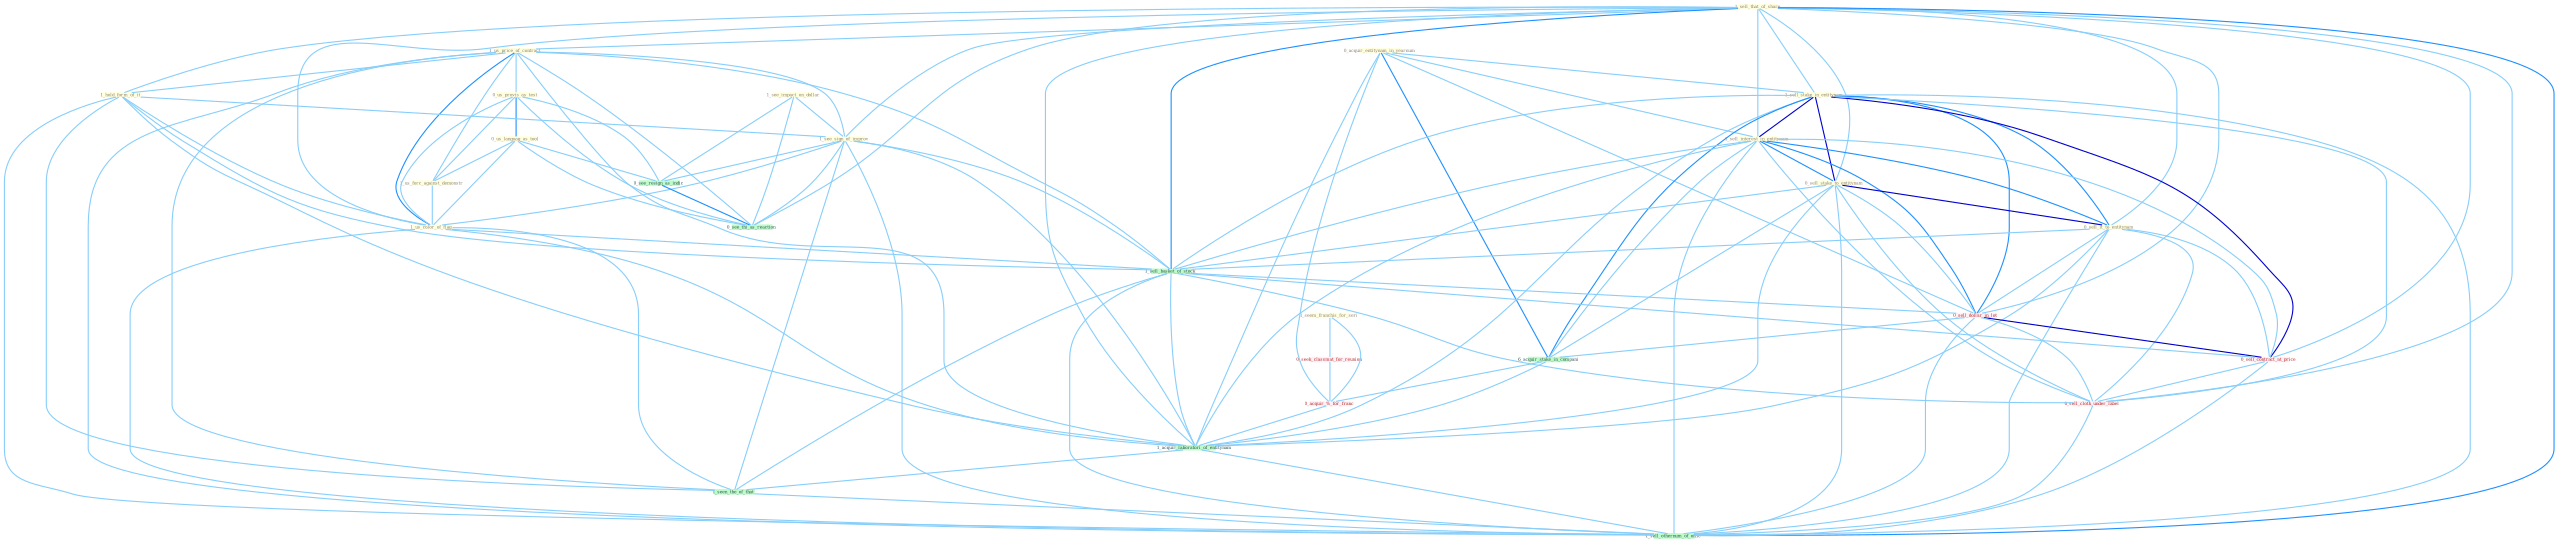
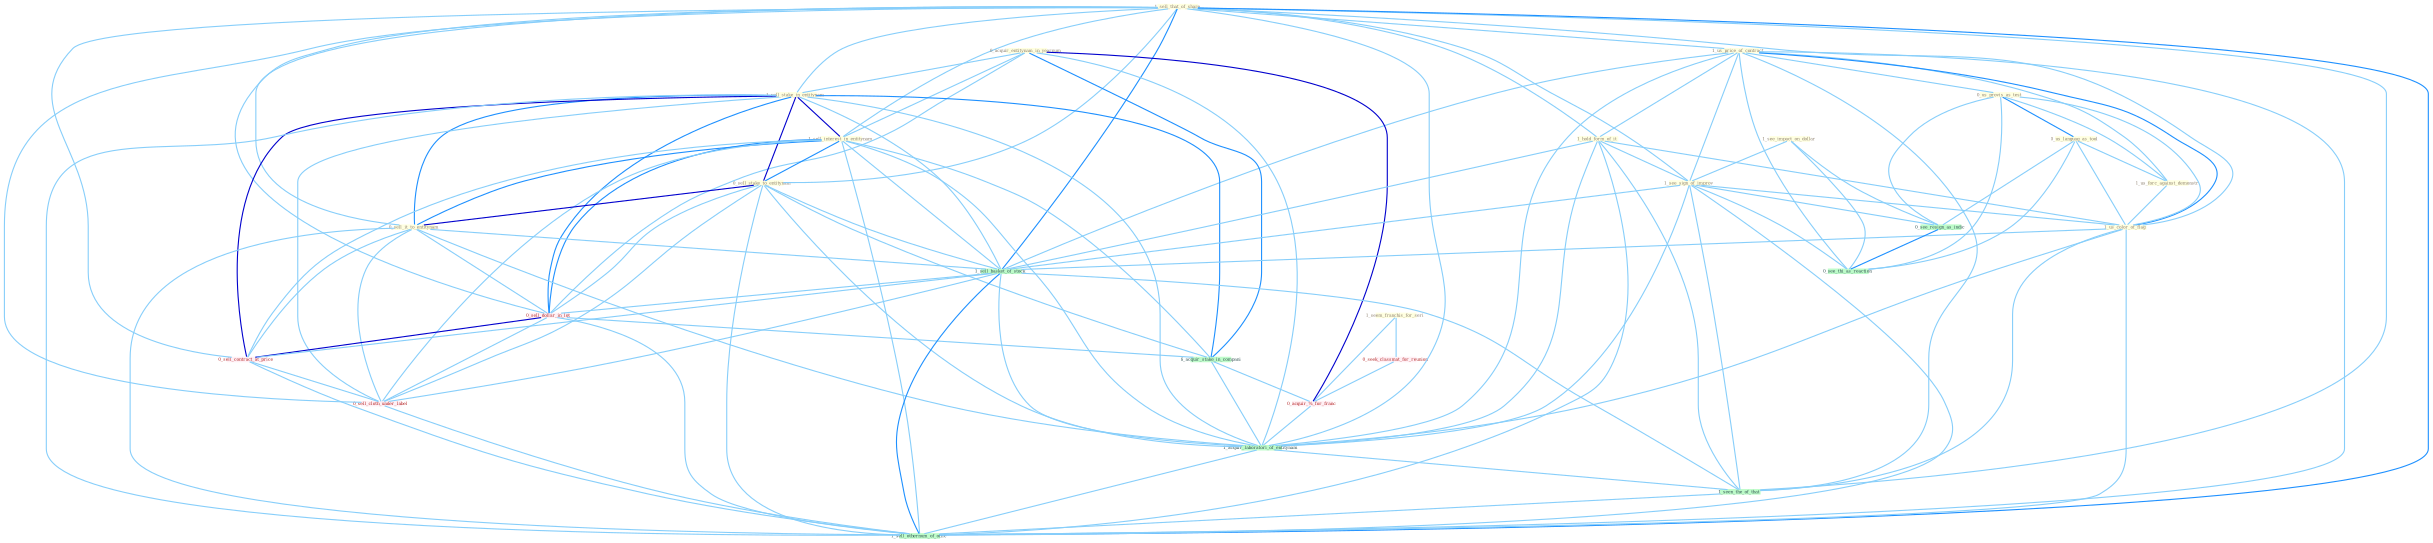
(1039, 47) -> (2346, 74)
(1321, 219) -> (1361, 105)
(1242, 503) -> (912, 383)
